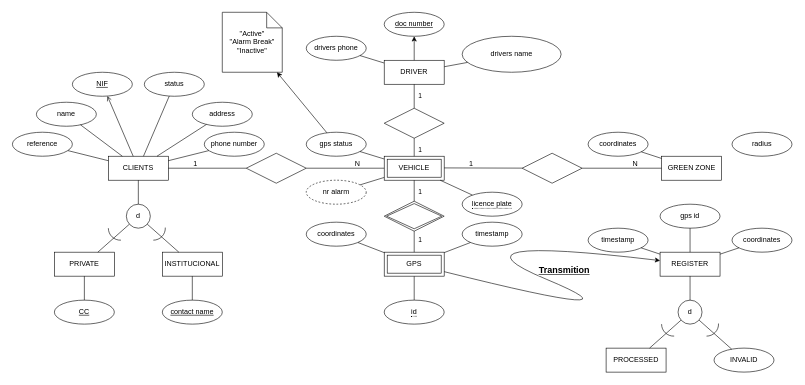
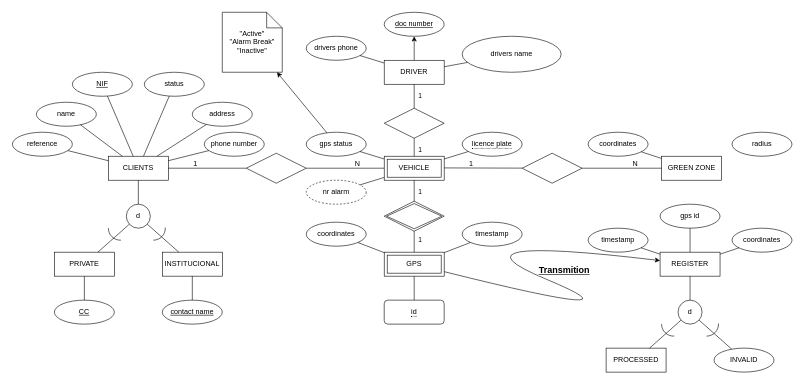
(109, 99) -> (109, 99)
(492, 204) -> (492, 144)
(414, 312) -> (414, 312)
